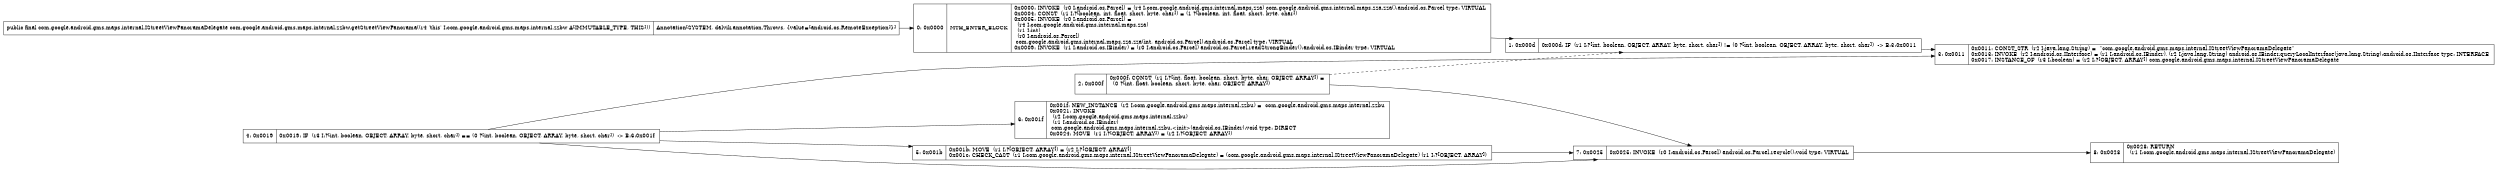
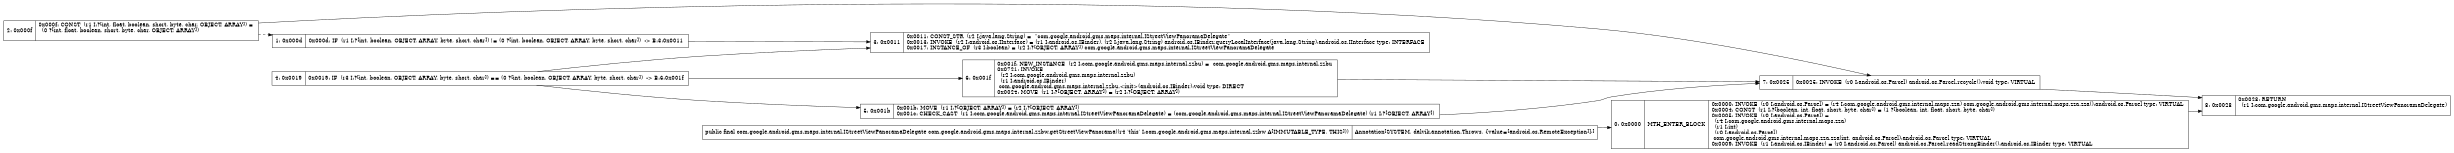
(1500, 38) -> (2193, 111)
(1074, 111) -> (1022, 70)
(1066, 168) -> (1547, 81)
